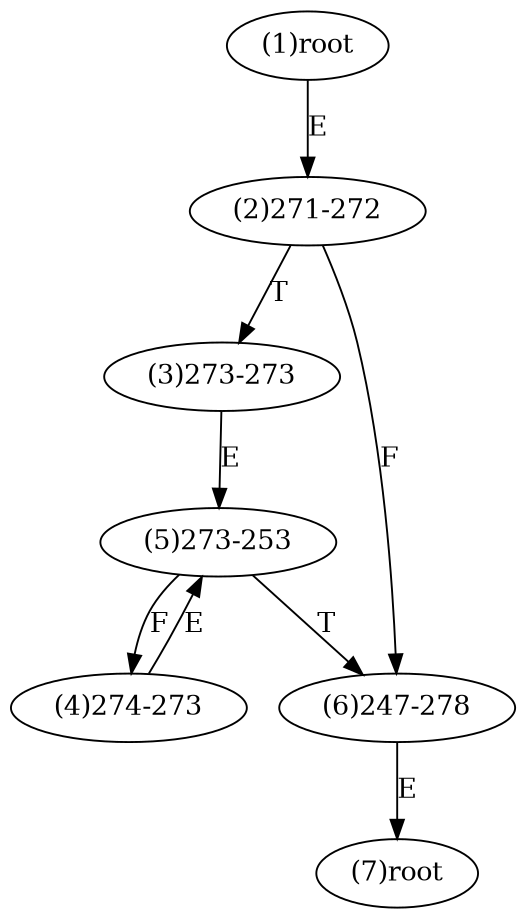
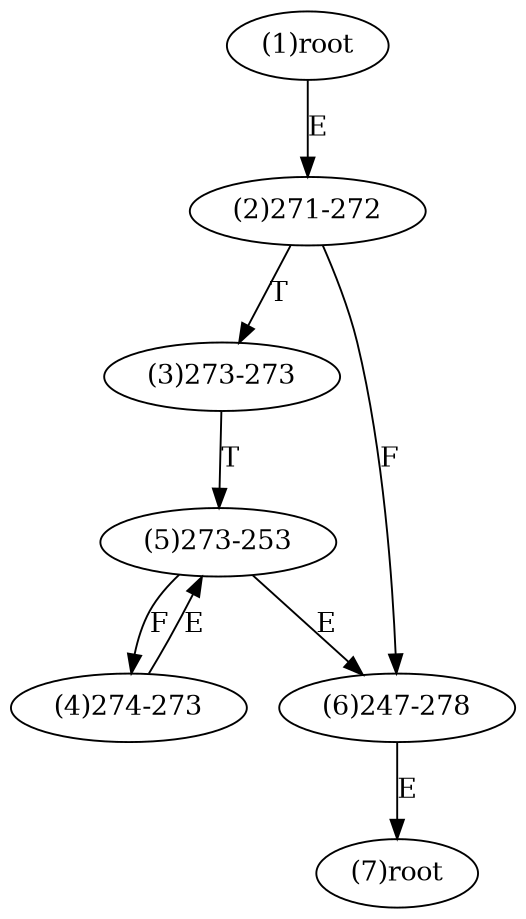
(231, 460) -> (231, 460)
(327, 625) -> (327, 625)
